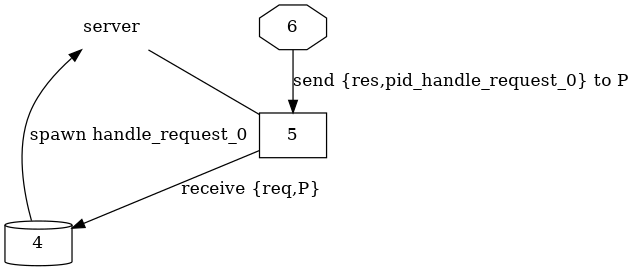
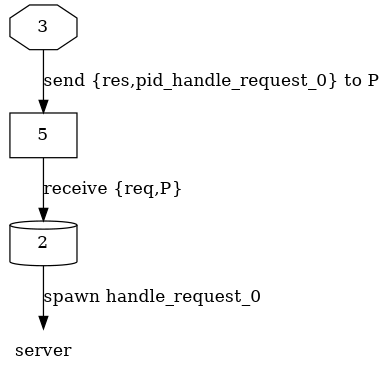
(293, 27) -> (43, 27)
(204, 82) -> none
(38, 243) -> (43, 243)
